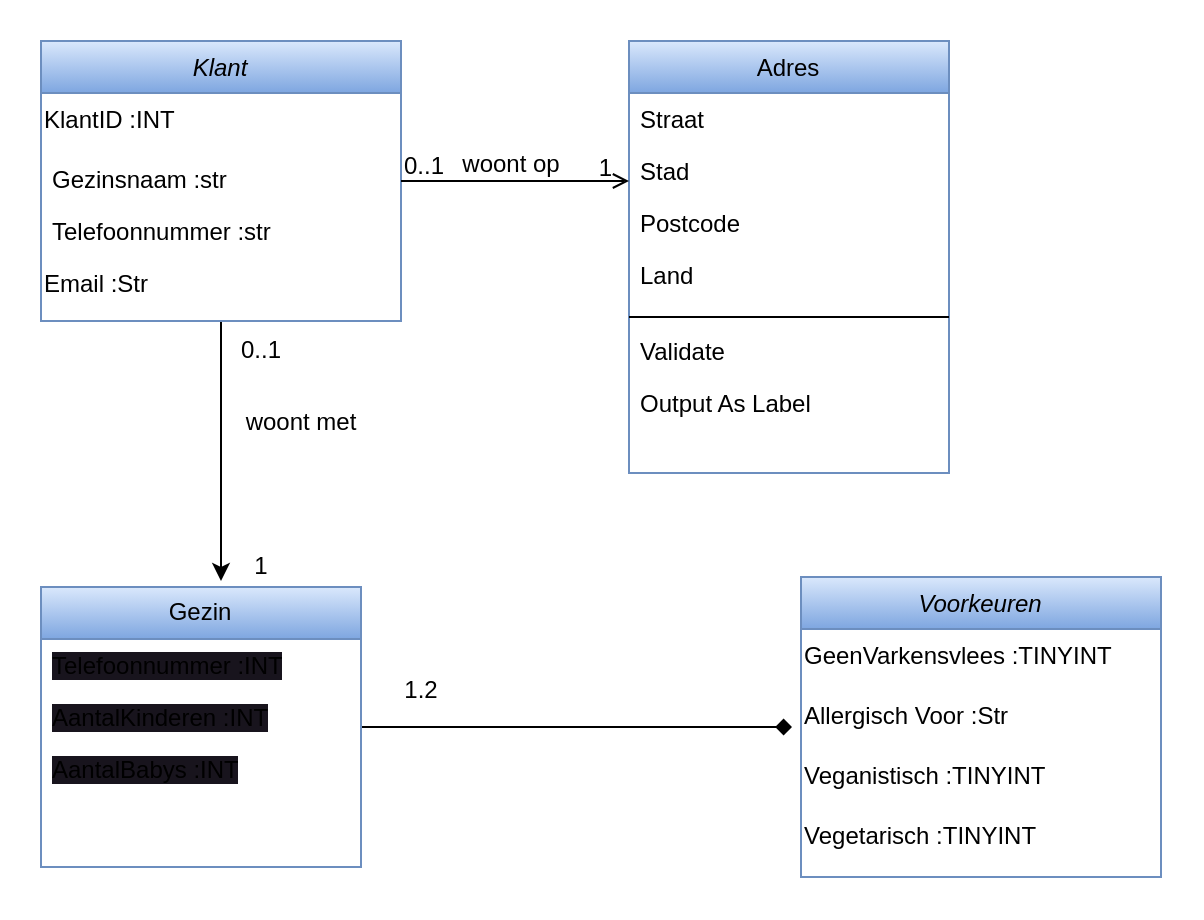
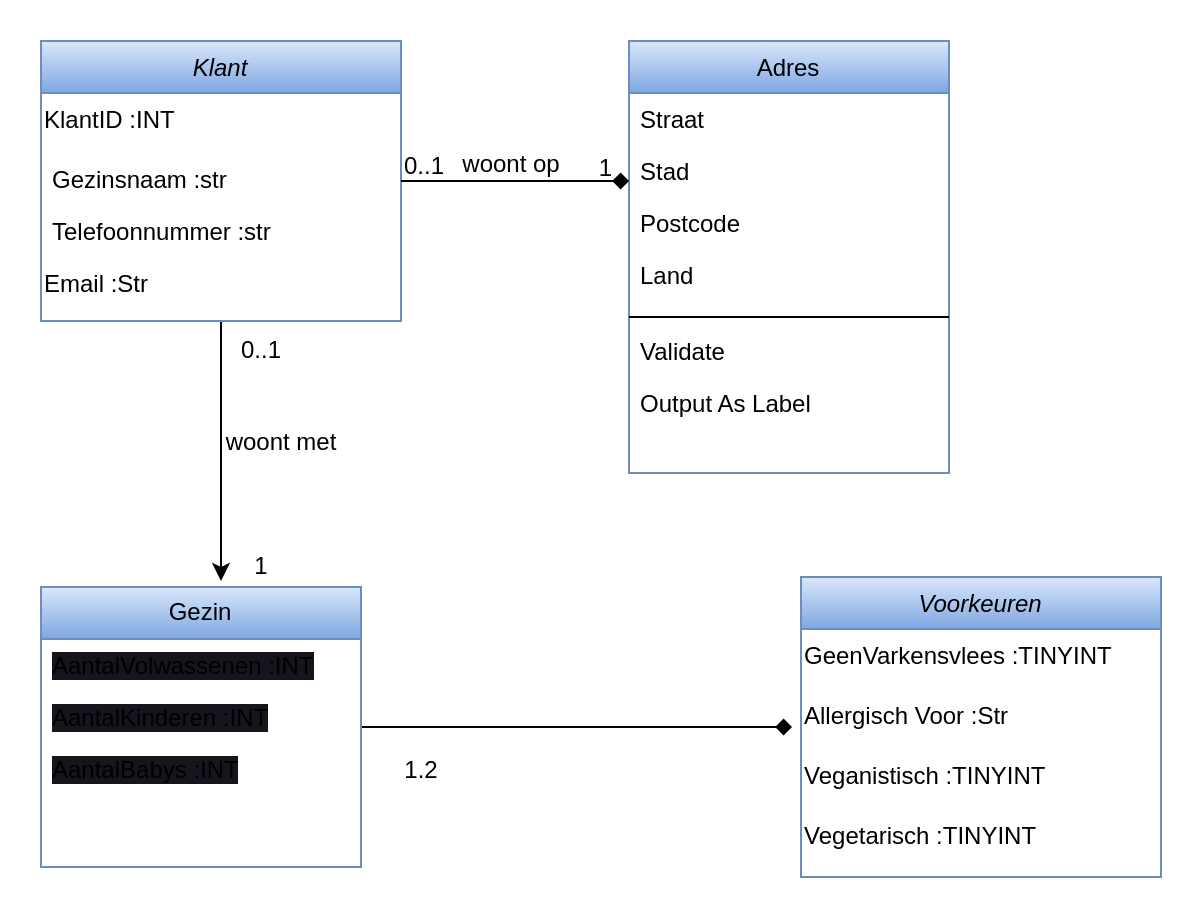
(618, 181) -> (613, 181)
(301, 423) -> (281, 443)
(171, 667) -> (188, 667)
(421, 691) -> (421, 771)
